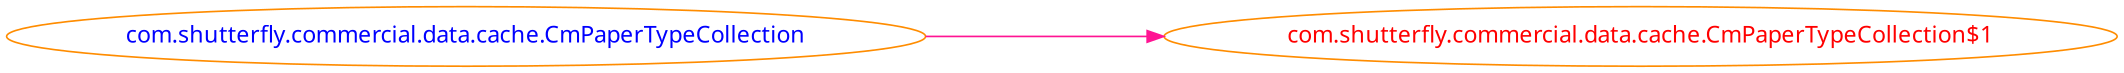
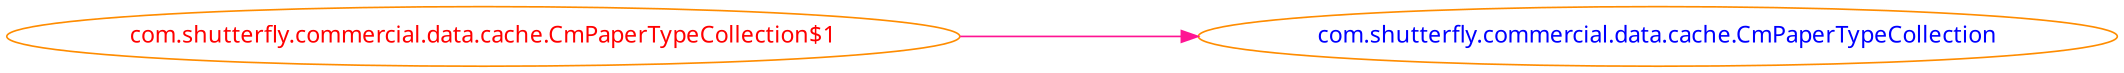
(1036, 36) -> (1071, 36)
